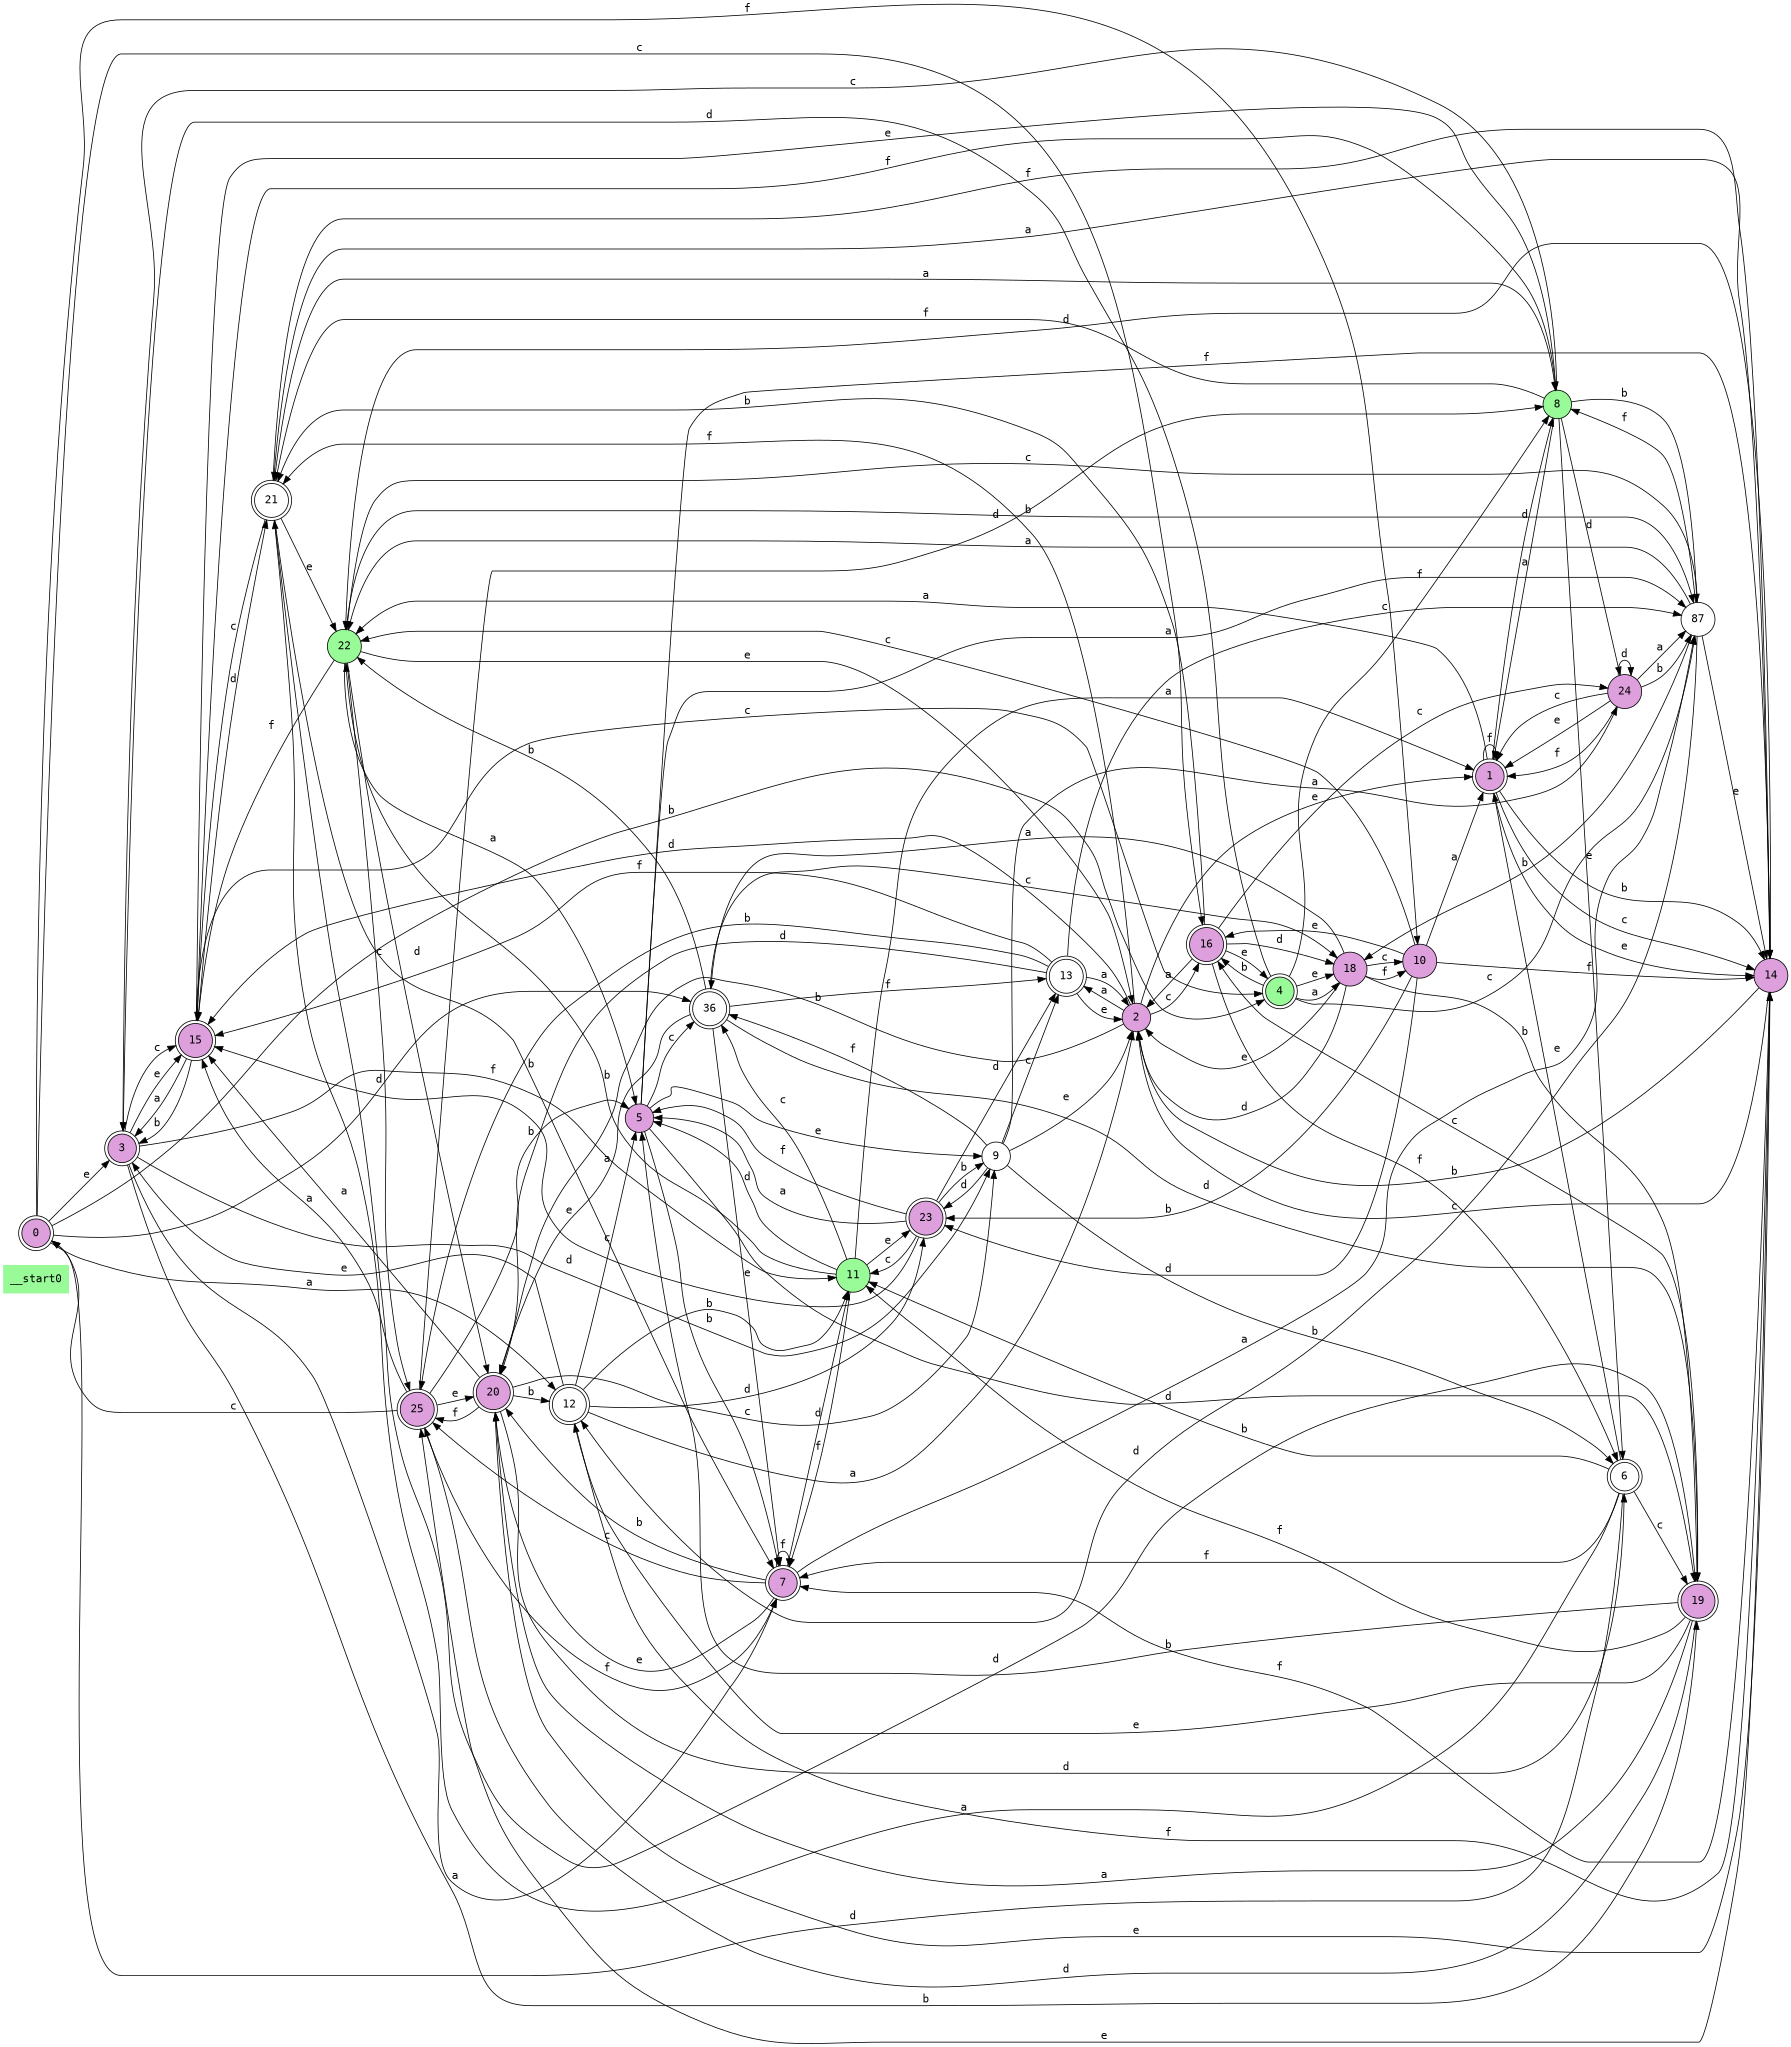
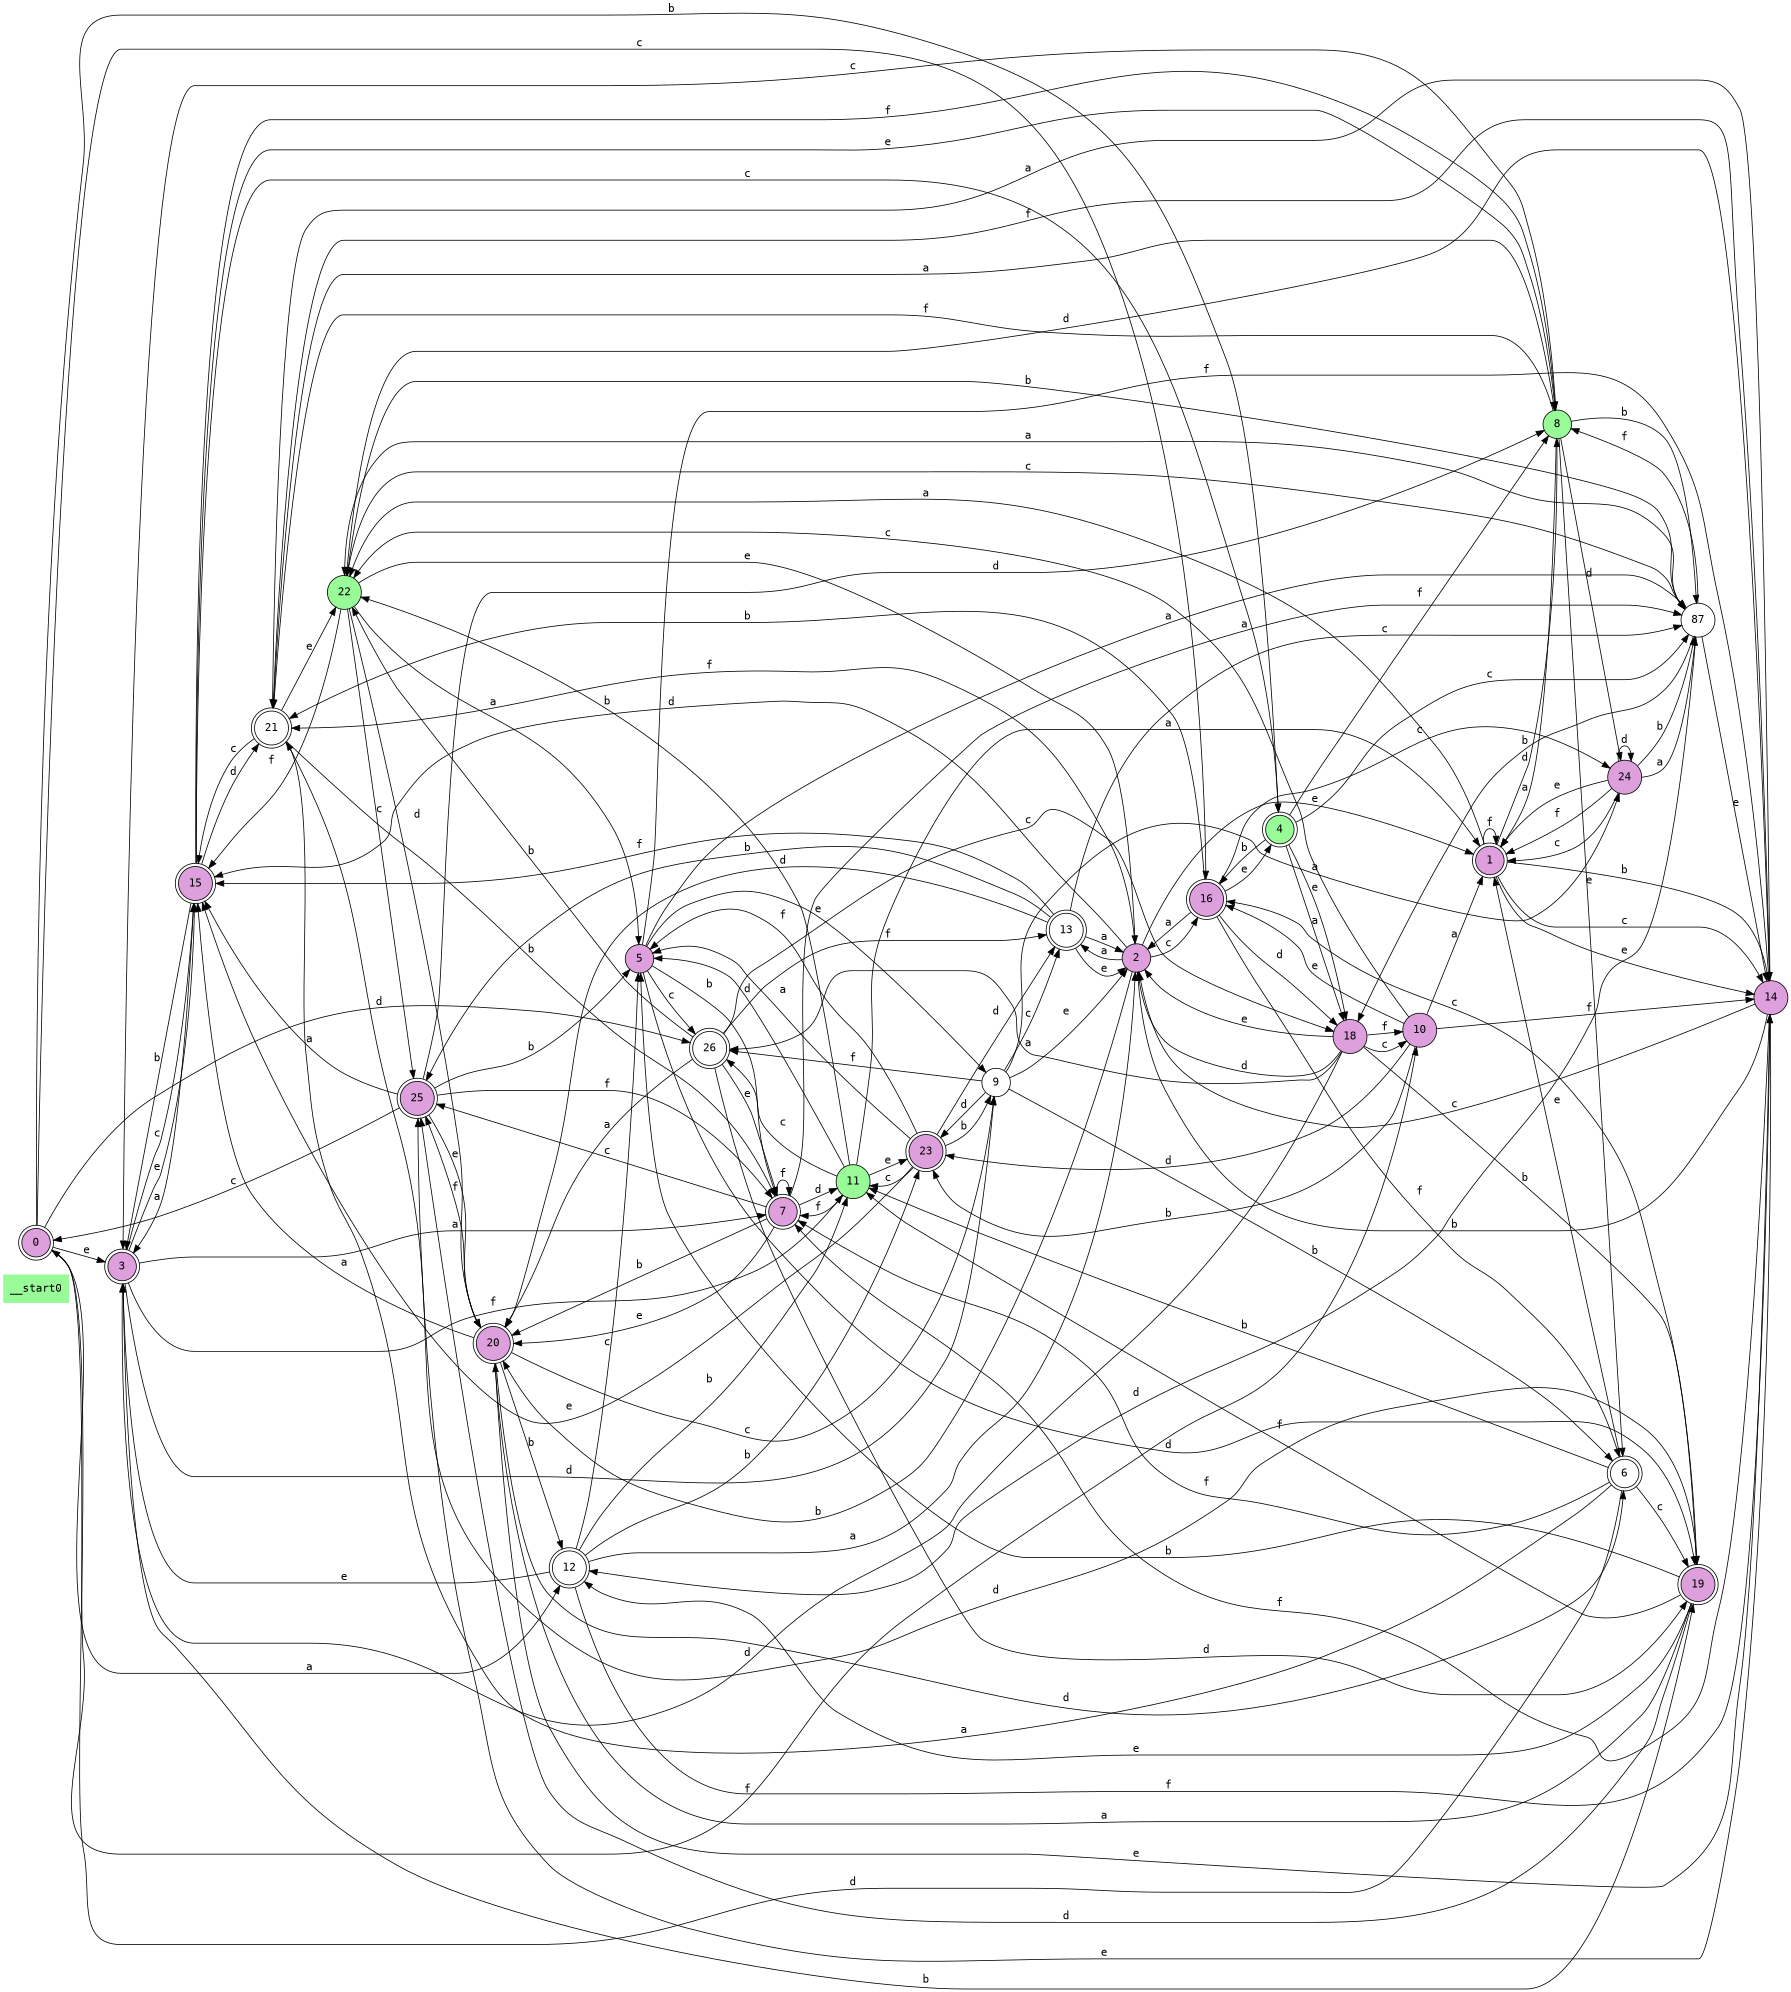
(535, 122) -> (711, 1690)
(710, 1009) -> (710, 1048)
(748, 1390) -> (748, 1456)
